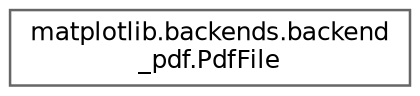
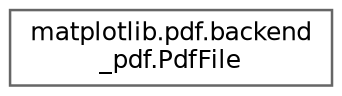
(210, 48) -> (171, 48)
